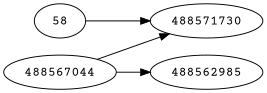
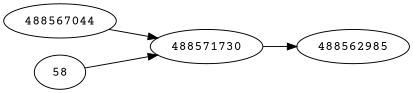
(128, 72) -> (275, 47)
